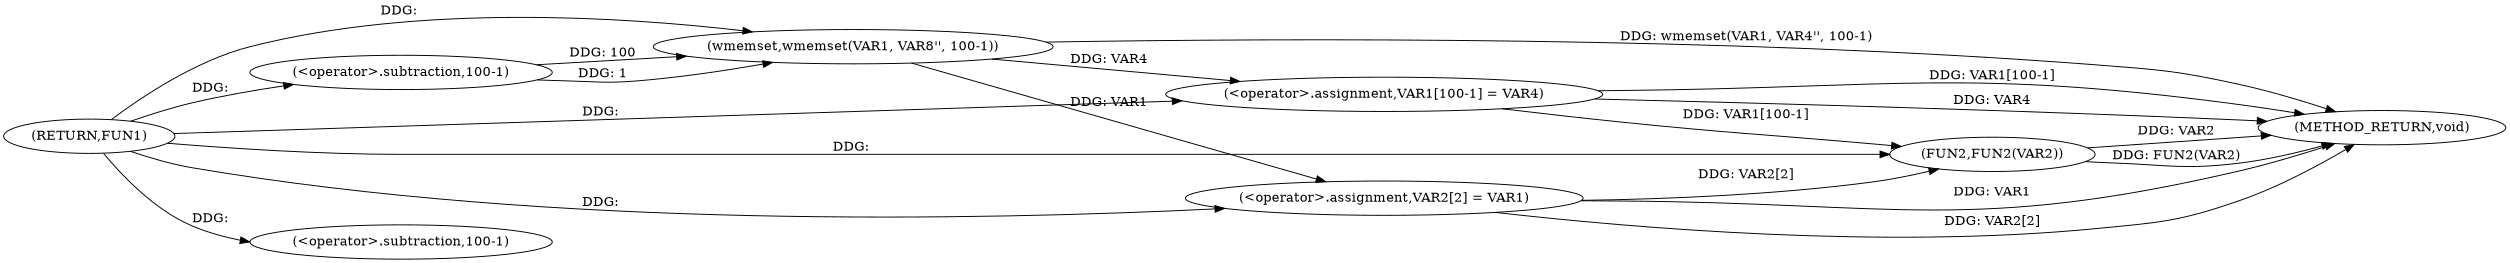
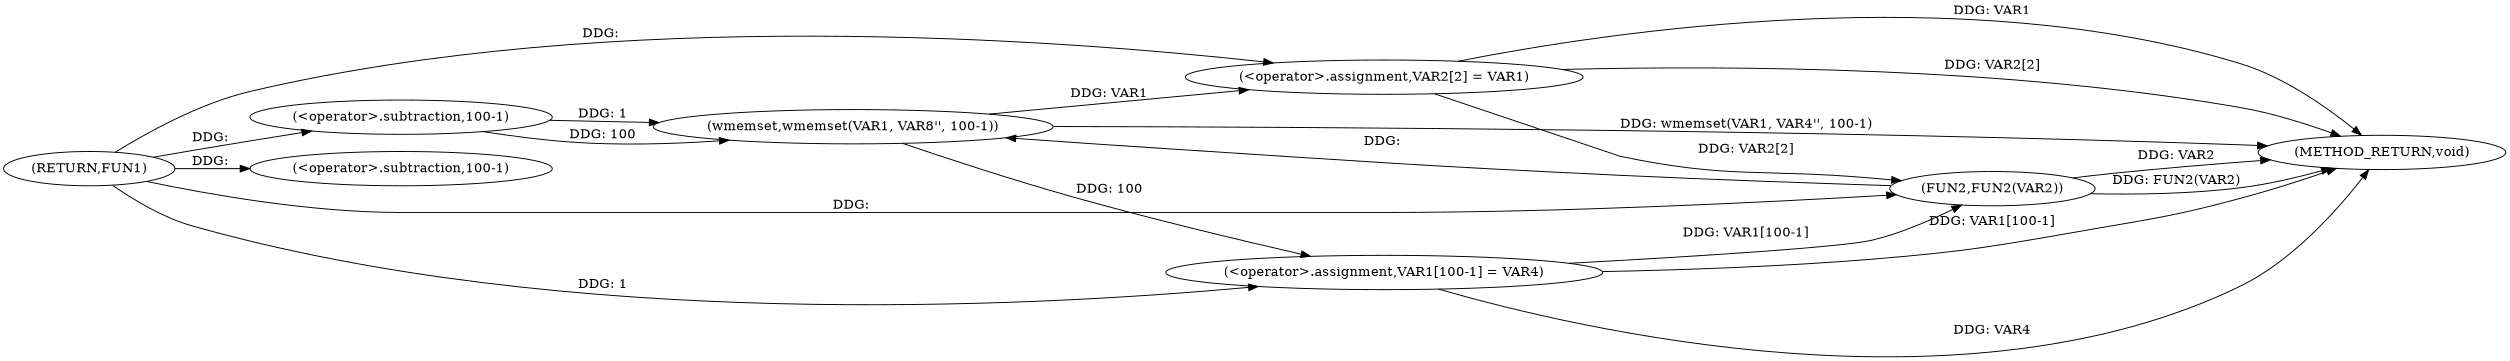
(417, 21) -> (1453, 167)
(1109, 60) -> (1109, 189)
(603, 112) -> (603, 284)
